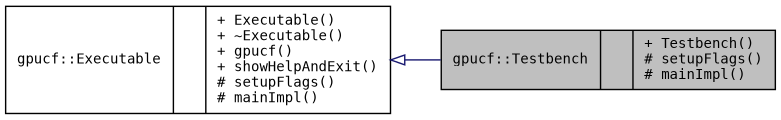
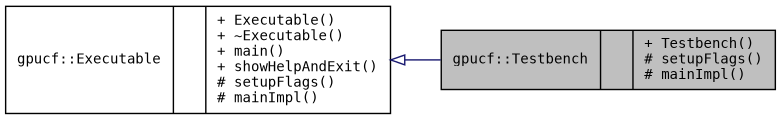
(256, 51) -> (252, 51)
